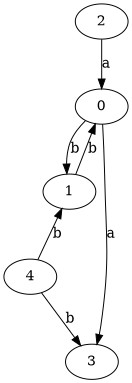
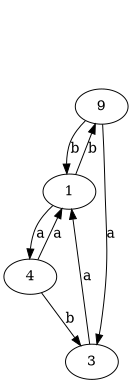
(102, 22) -> none
(102, 107) -> (102, 107)
none -> (37, 225)
(58, 234) -> (58, 234)
none -> (81, 282)
